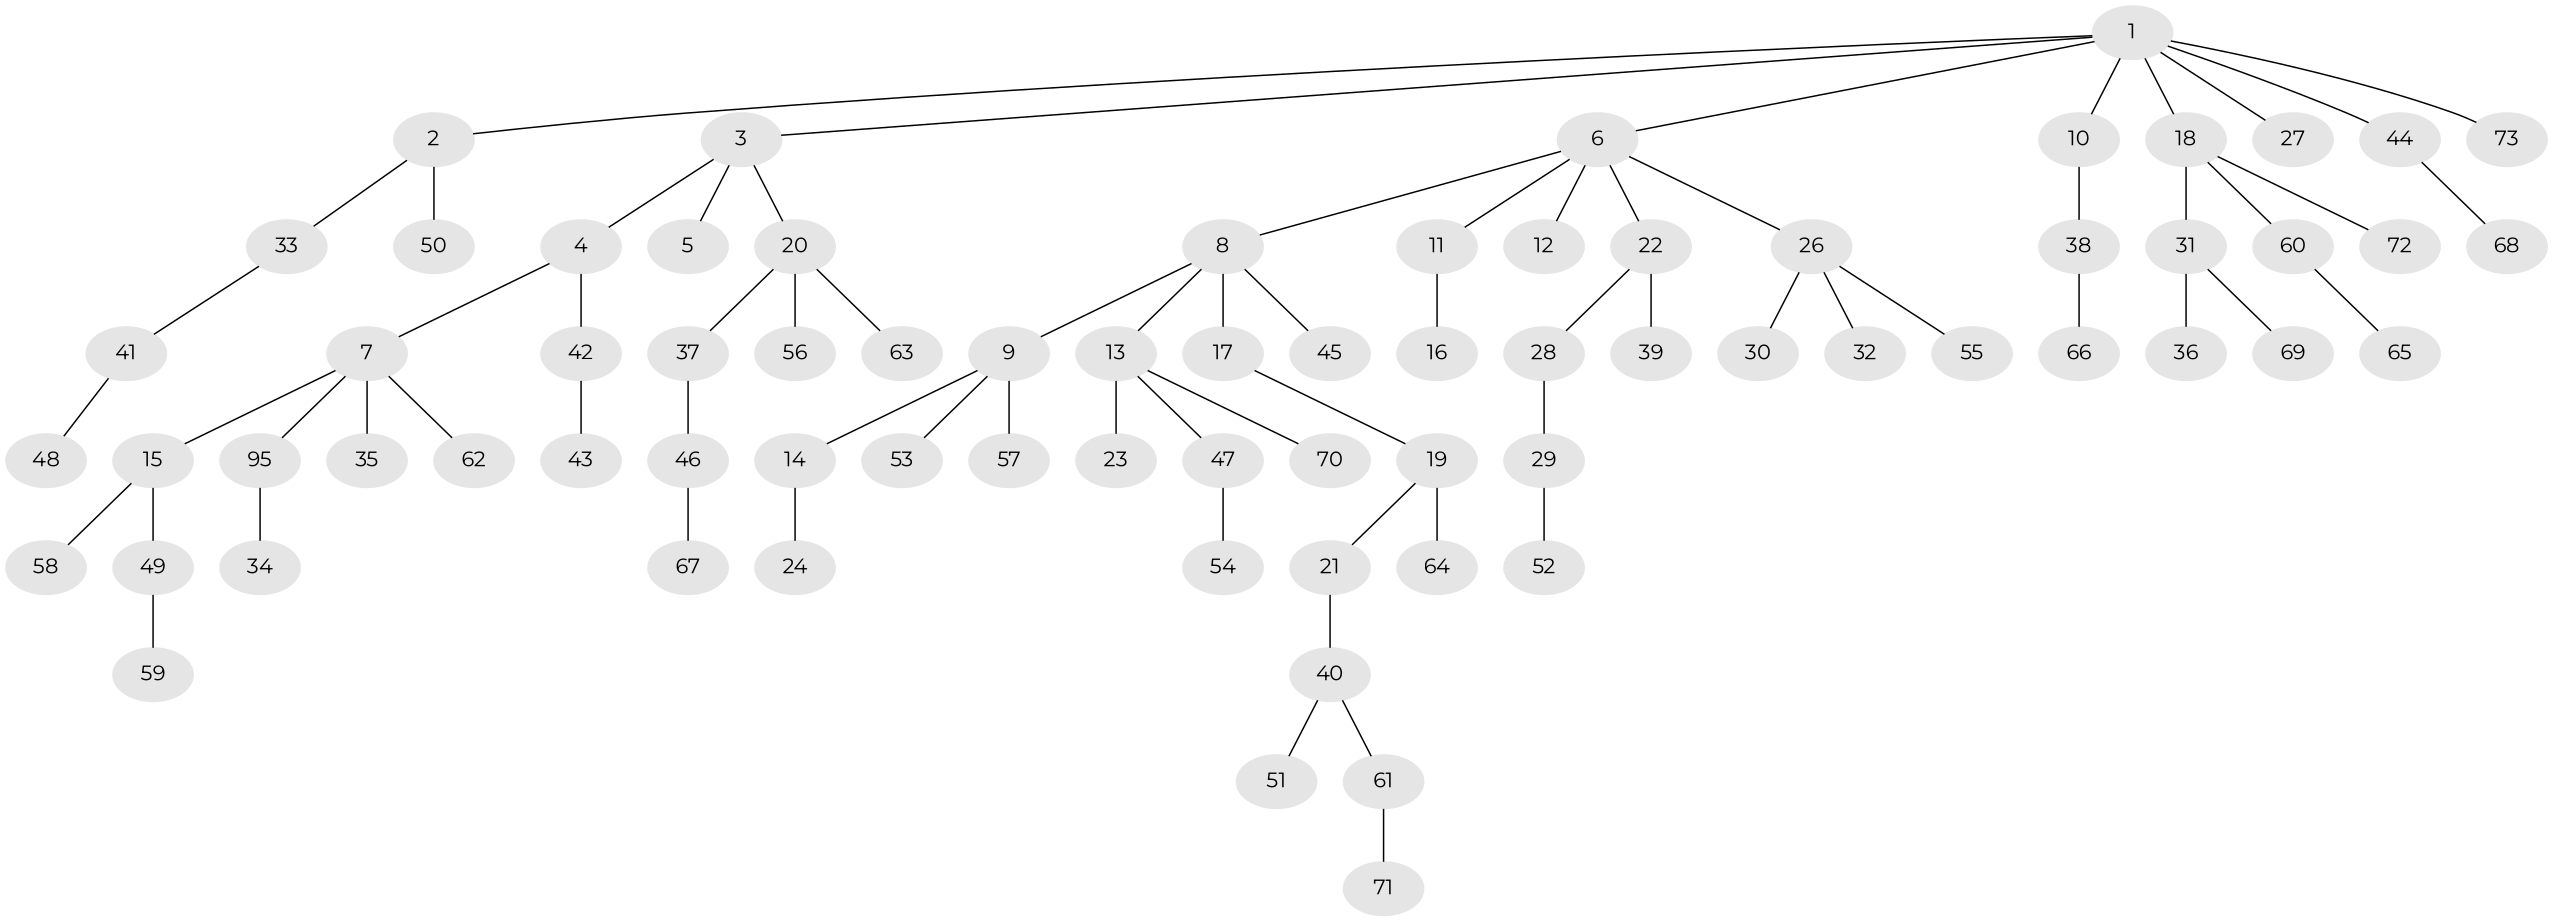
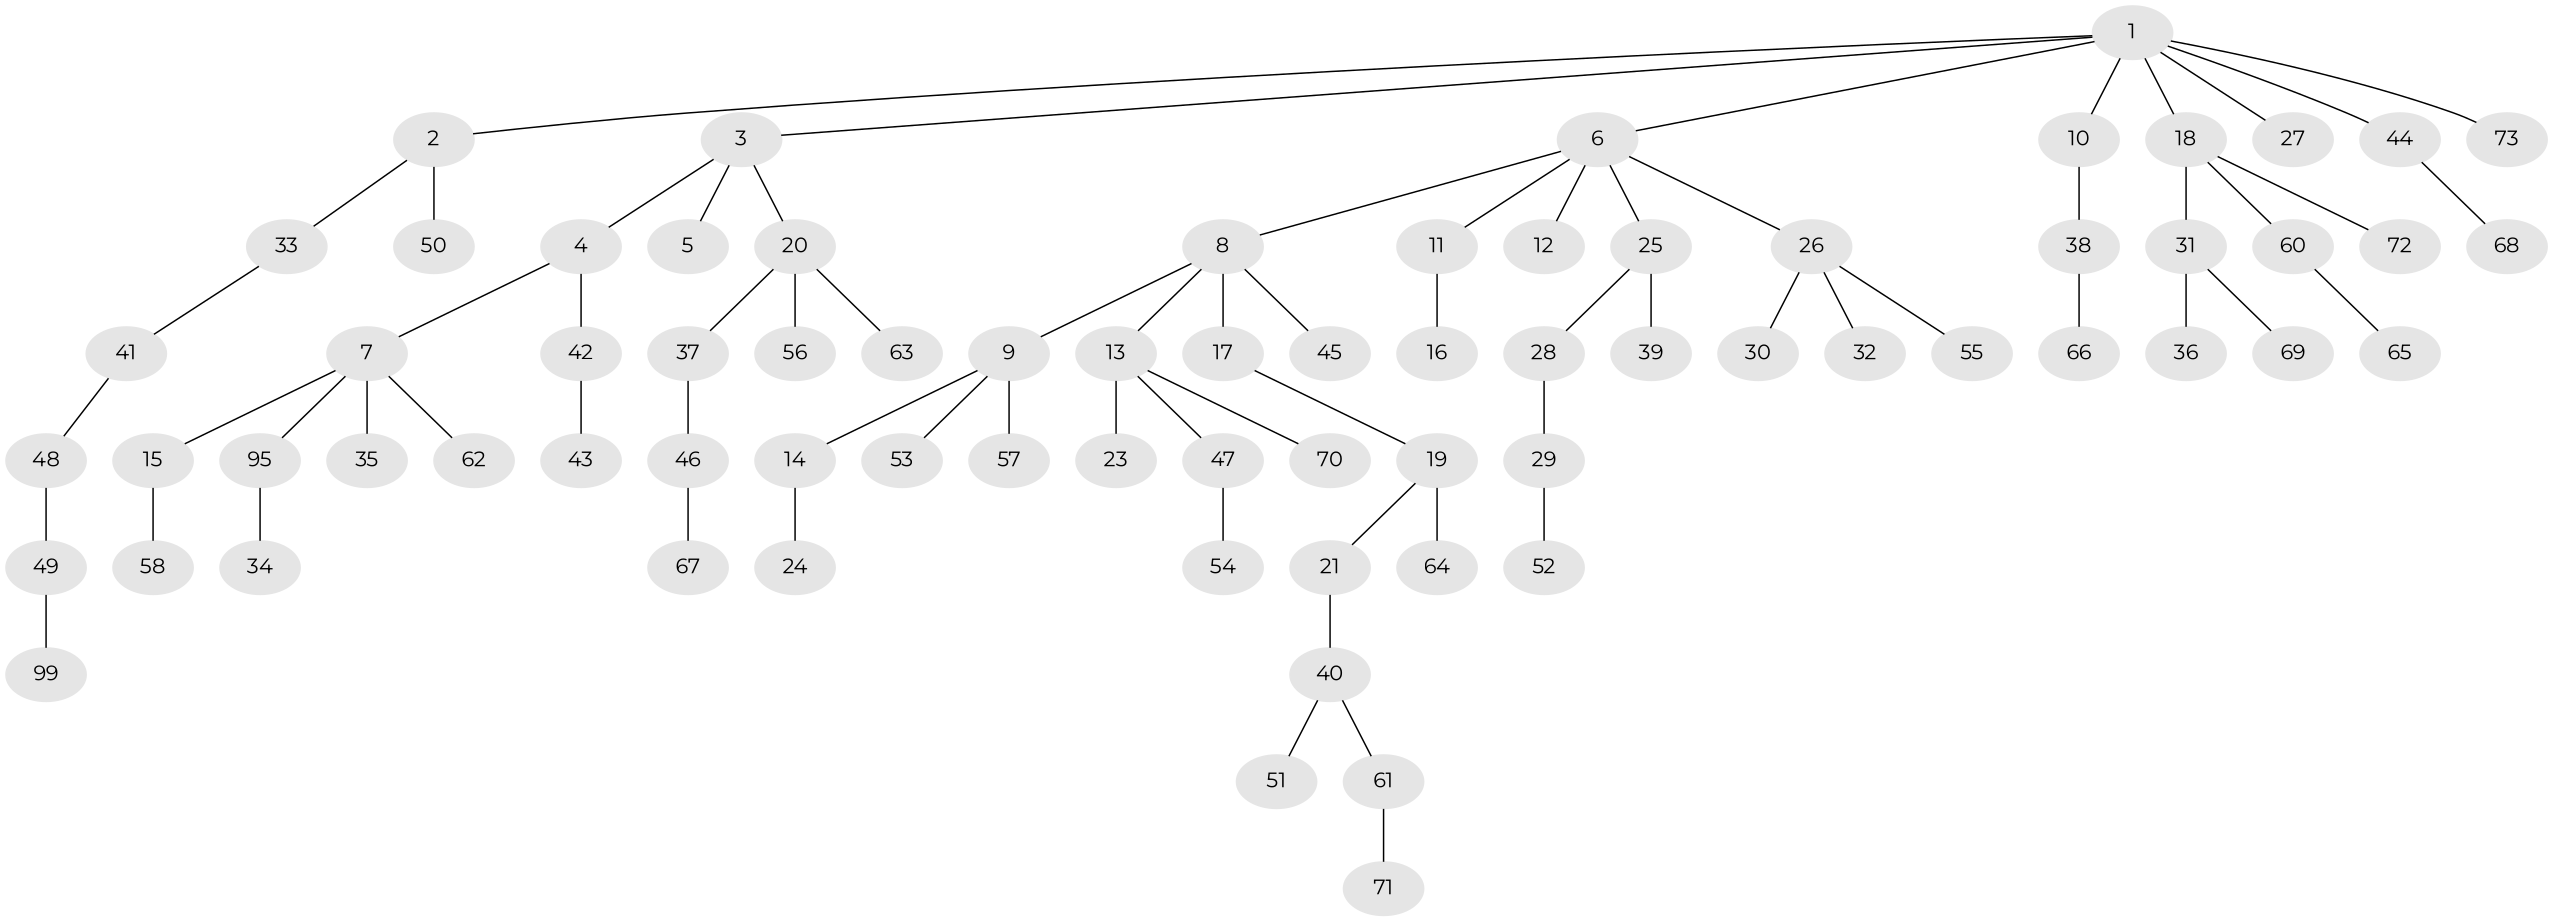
(1651, 247) -> (1651, 247)
(153, 514) -> (46, 514)
(153, 675) -> (46, 675)
